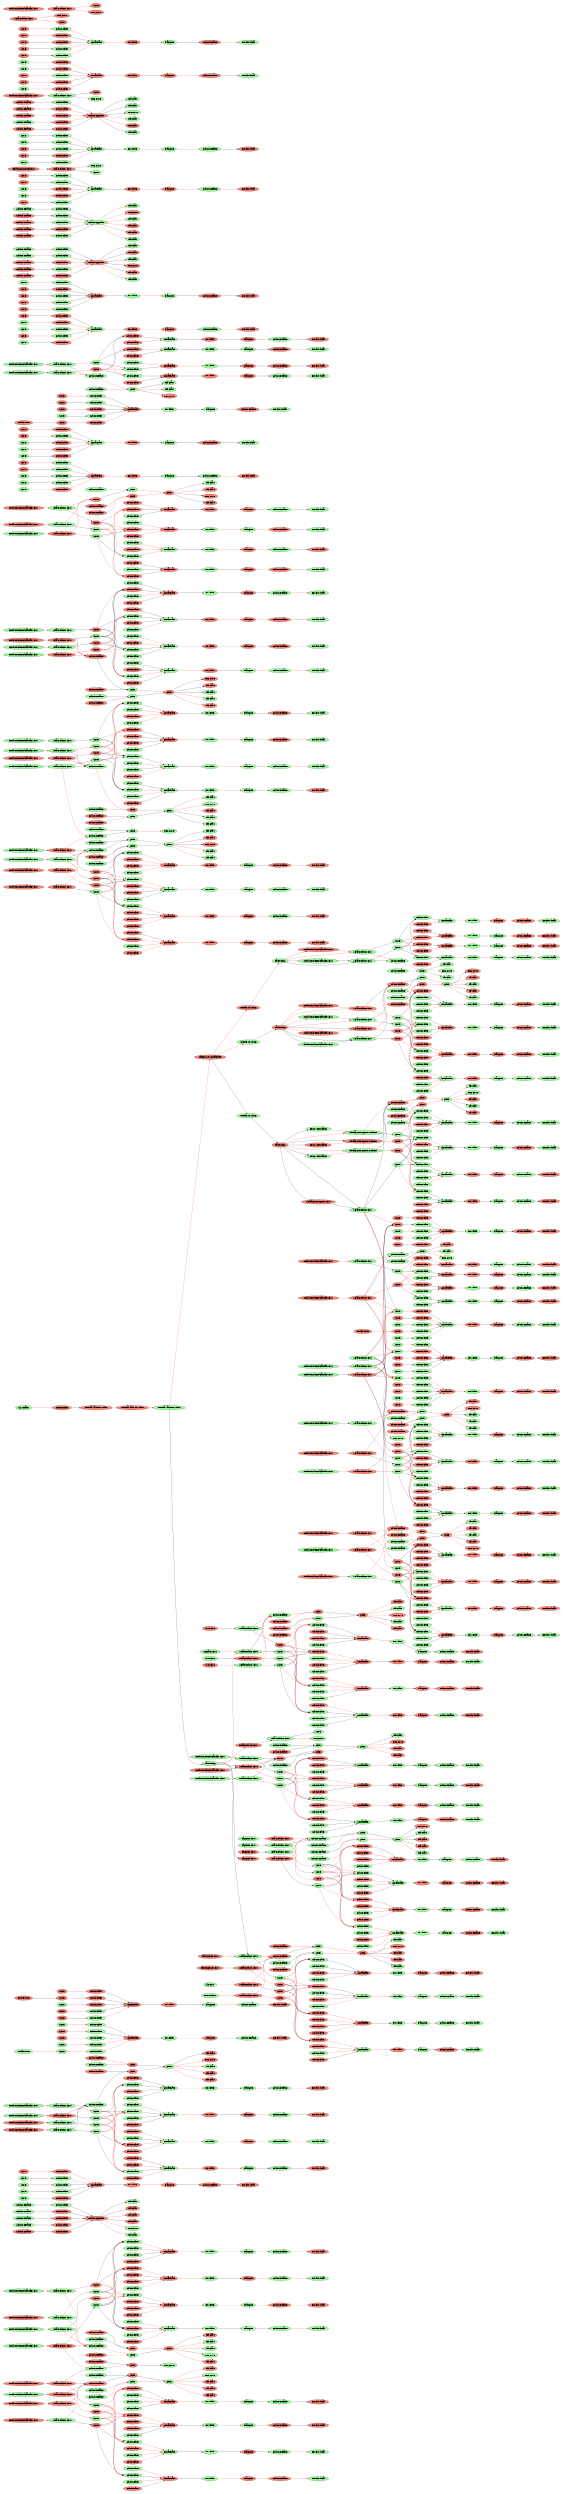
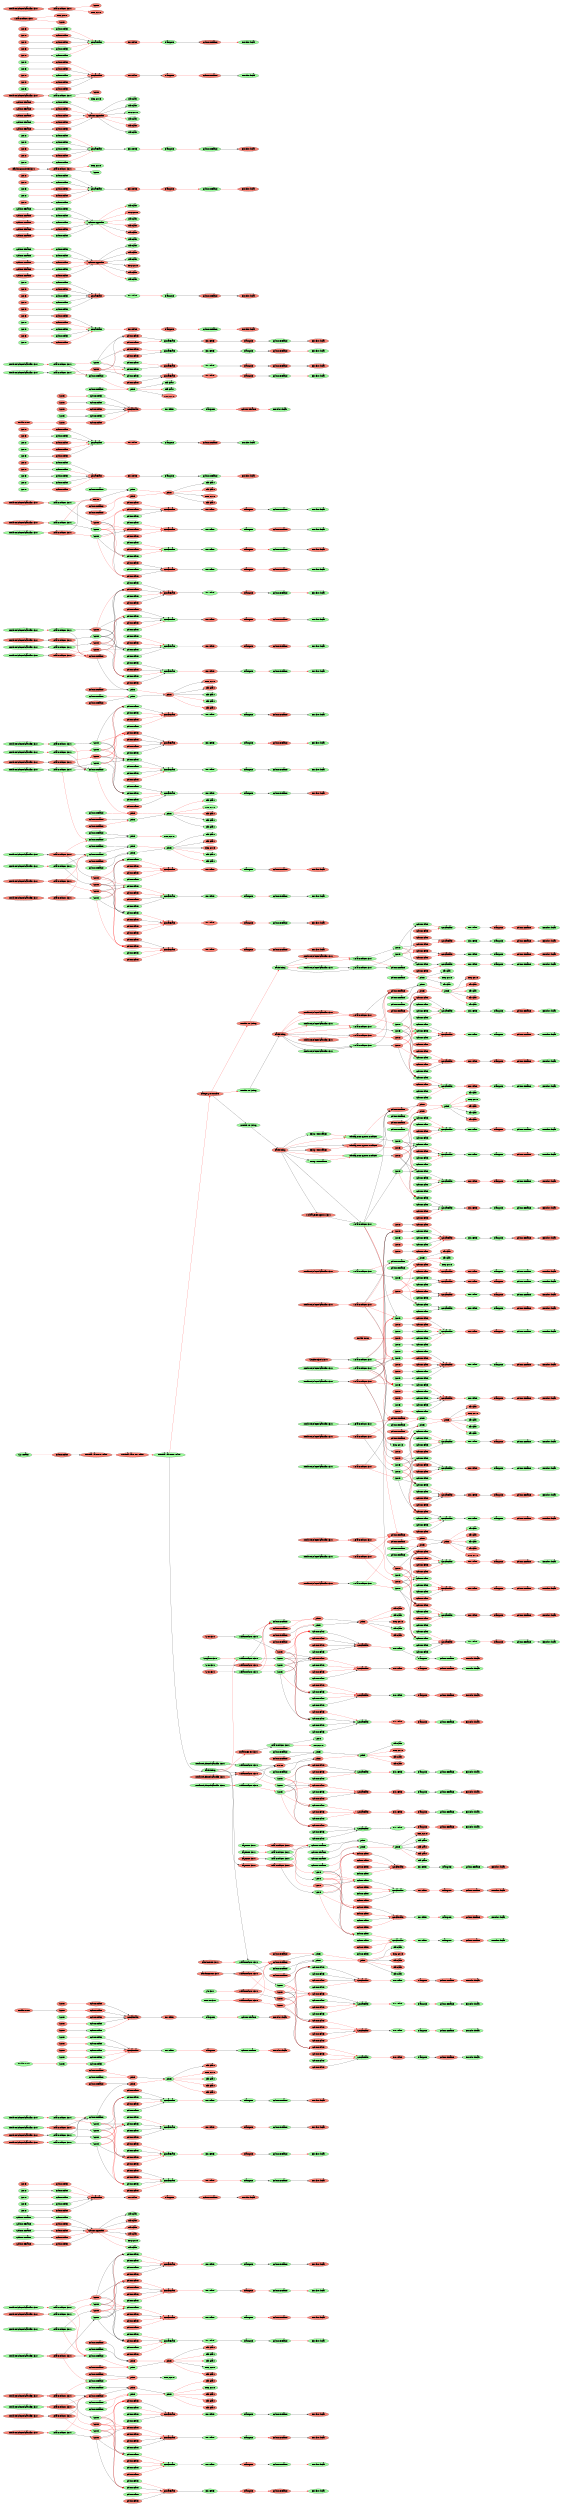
(210, 1057) -> (210, 1094)
none -> (318, 1360)
